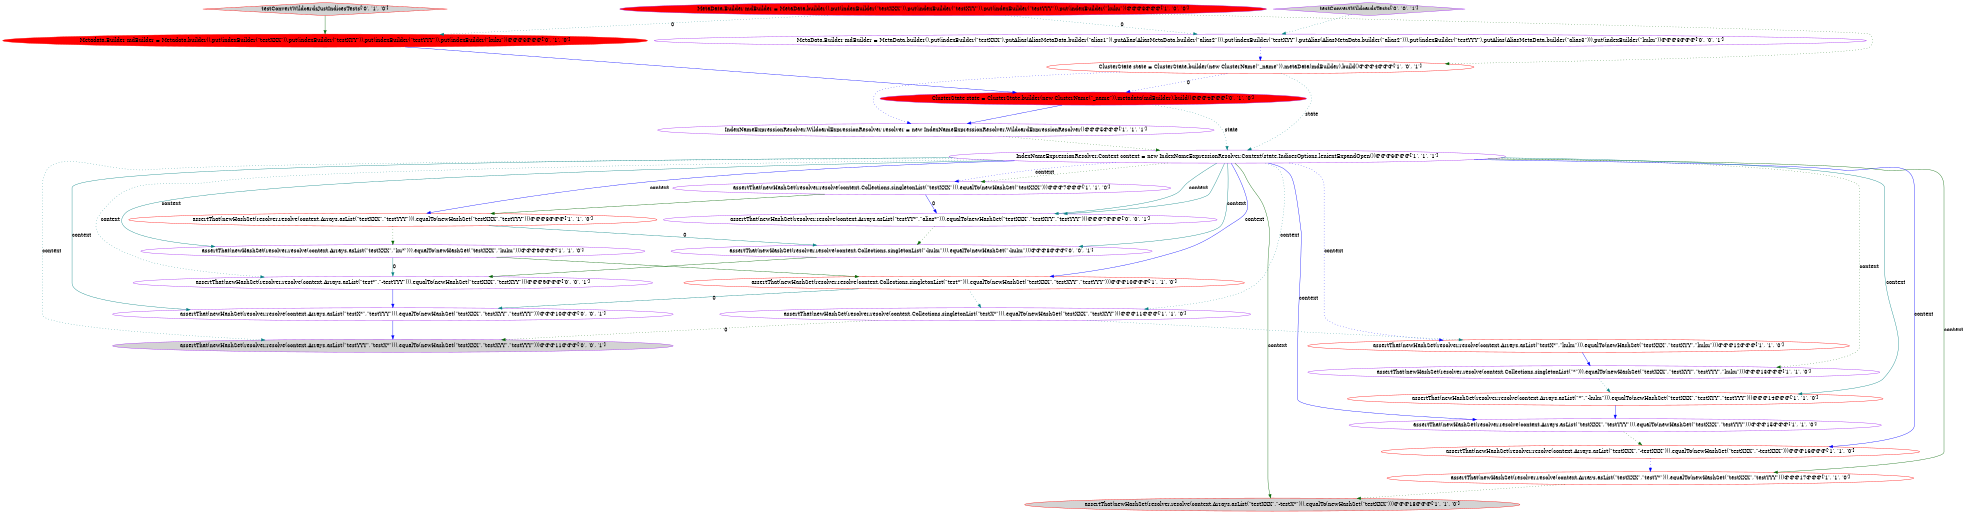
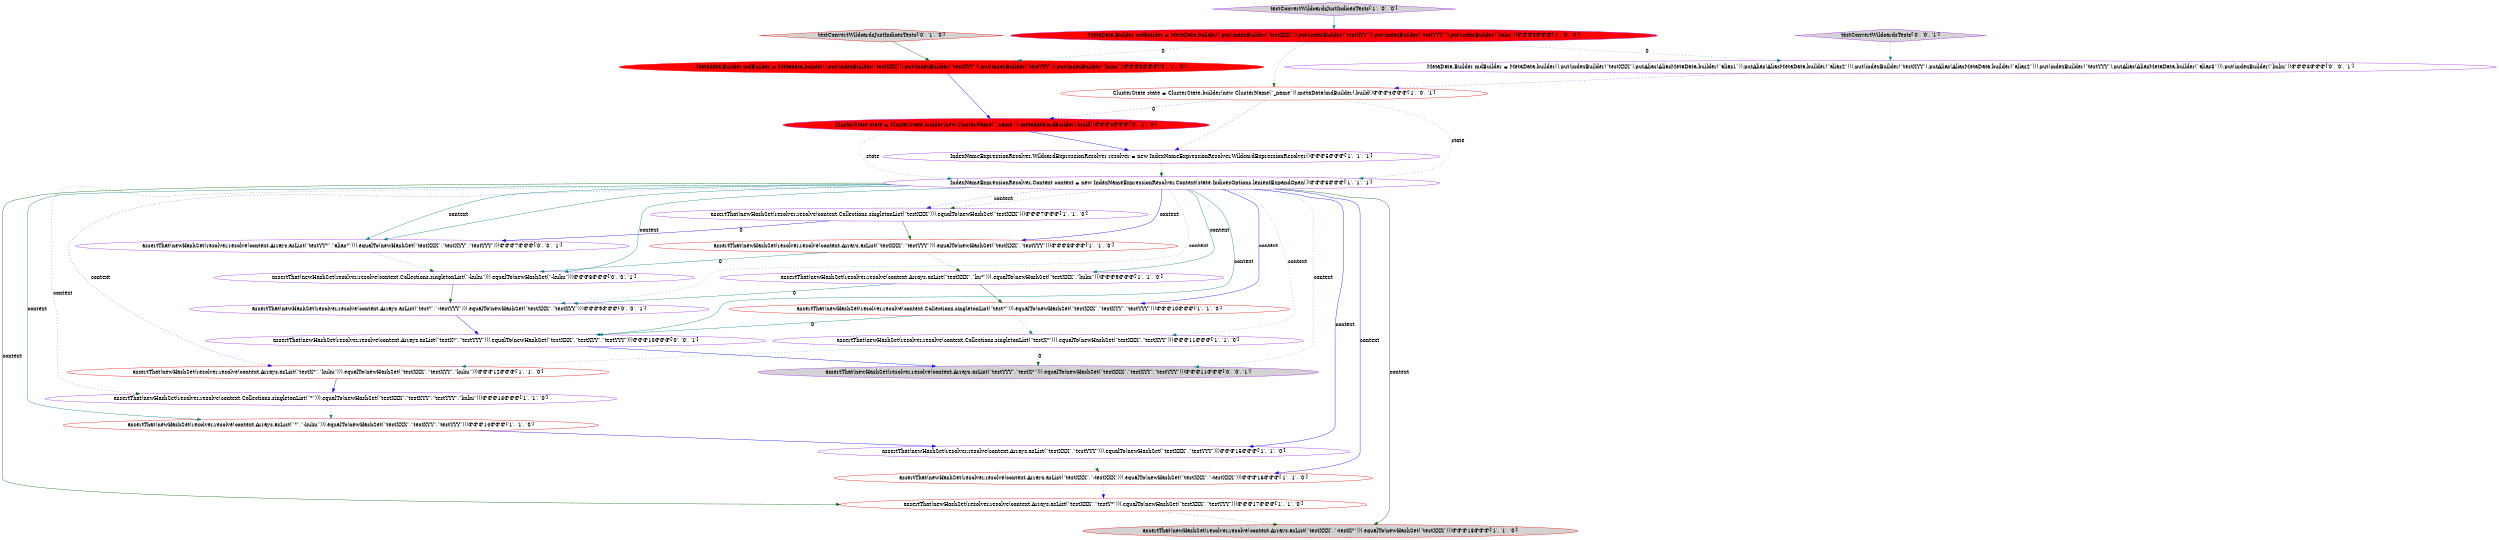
none -> (1334, 9)
